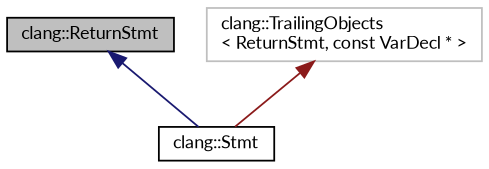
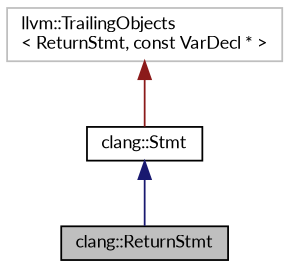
(344, 35) -> (145, 35)
(160, 95) -> (145, 203)
